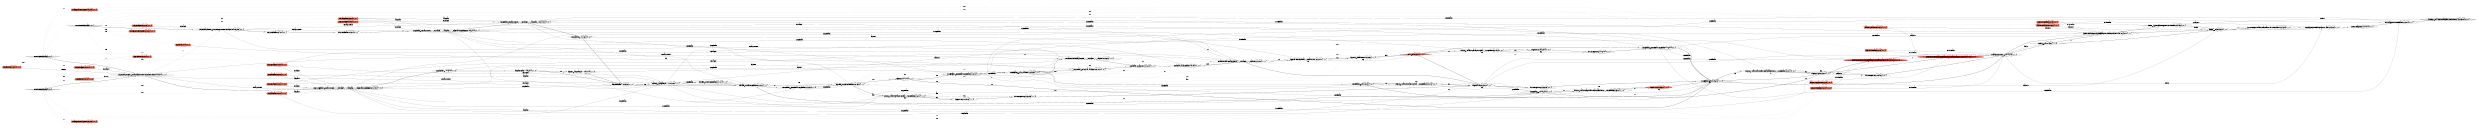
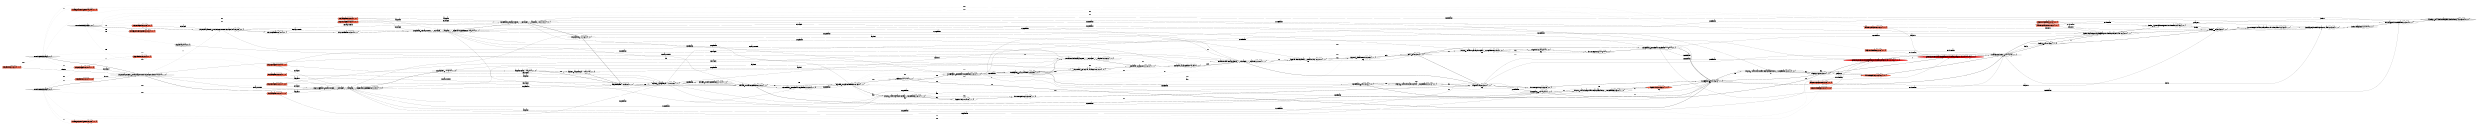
(183, 45) -> (183, 45)
(1416, 54) -> (1416, 54)
(1876, 75) -> (1876, 75)
